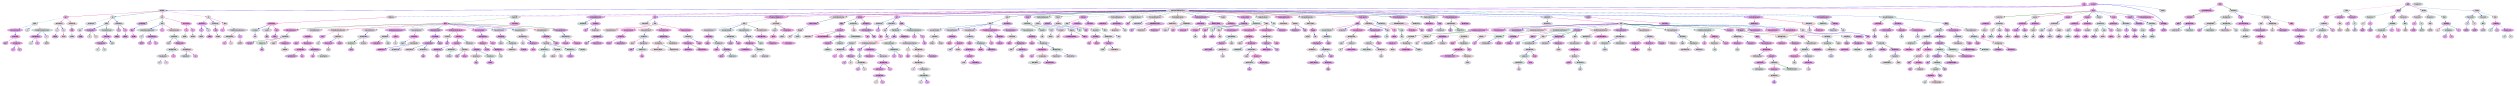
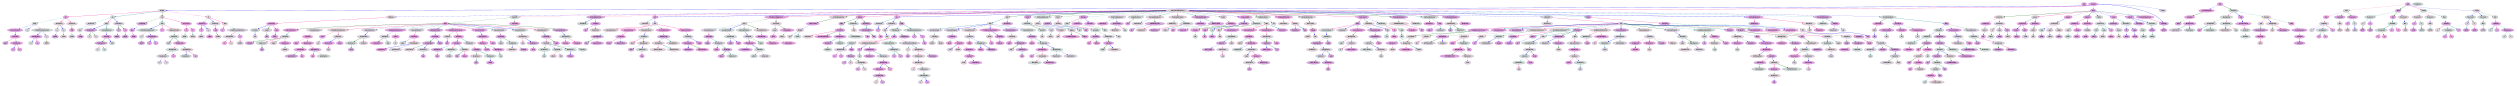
(162, 14) -> (162, 14)
